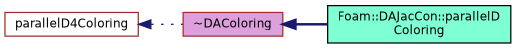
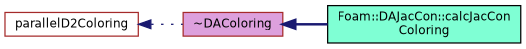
(72, 24) -> (72, 24)
(419, 24) -> (424, 24)
